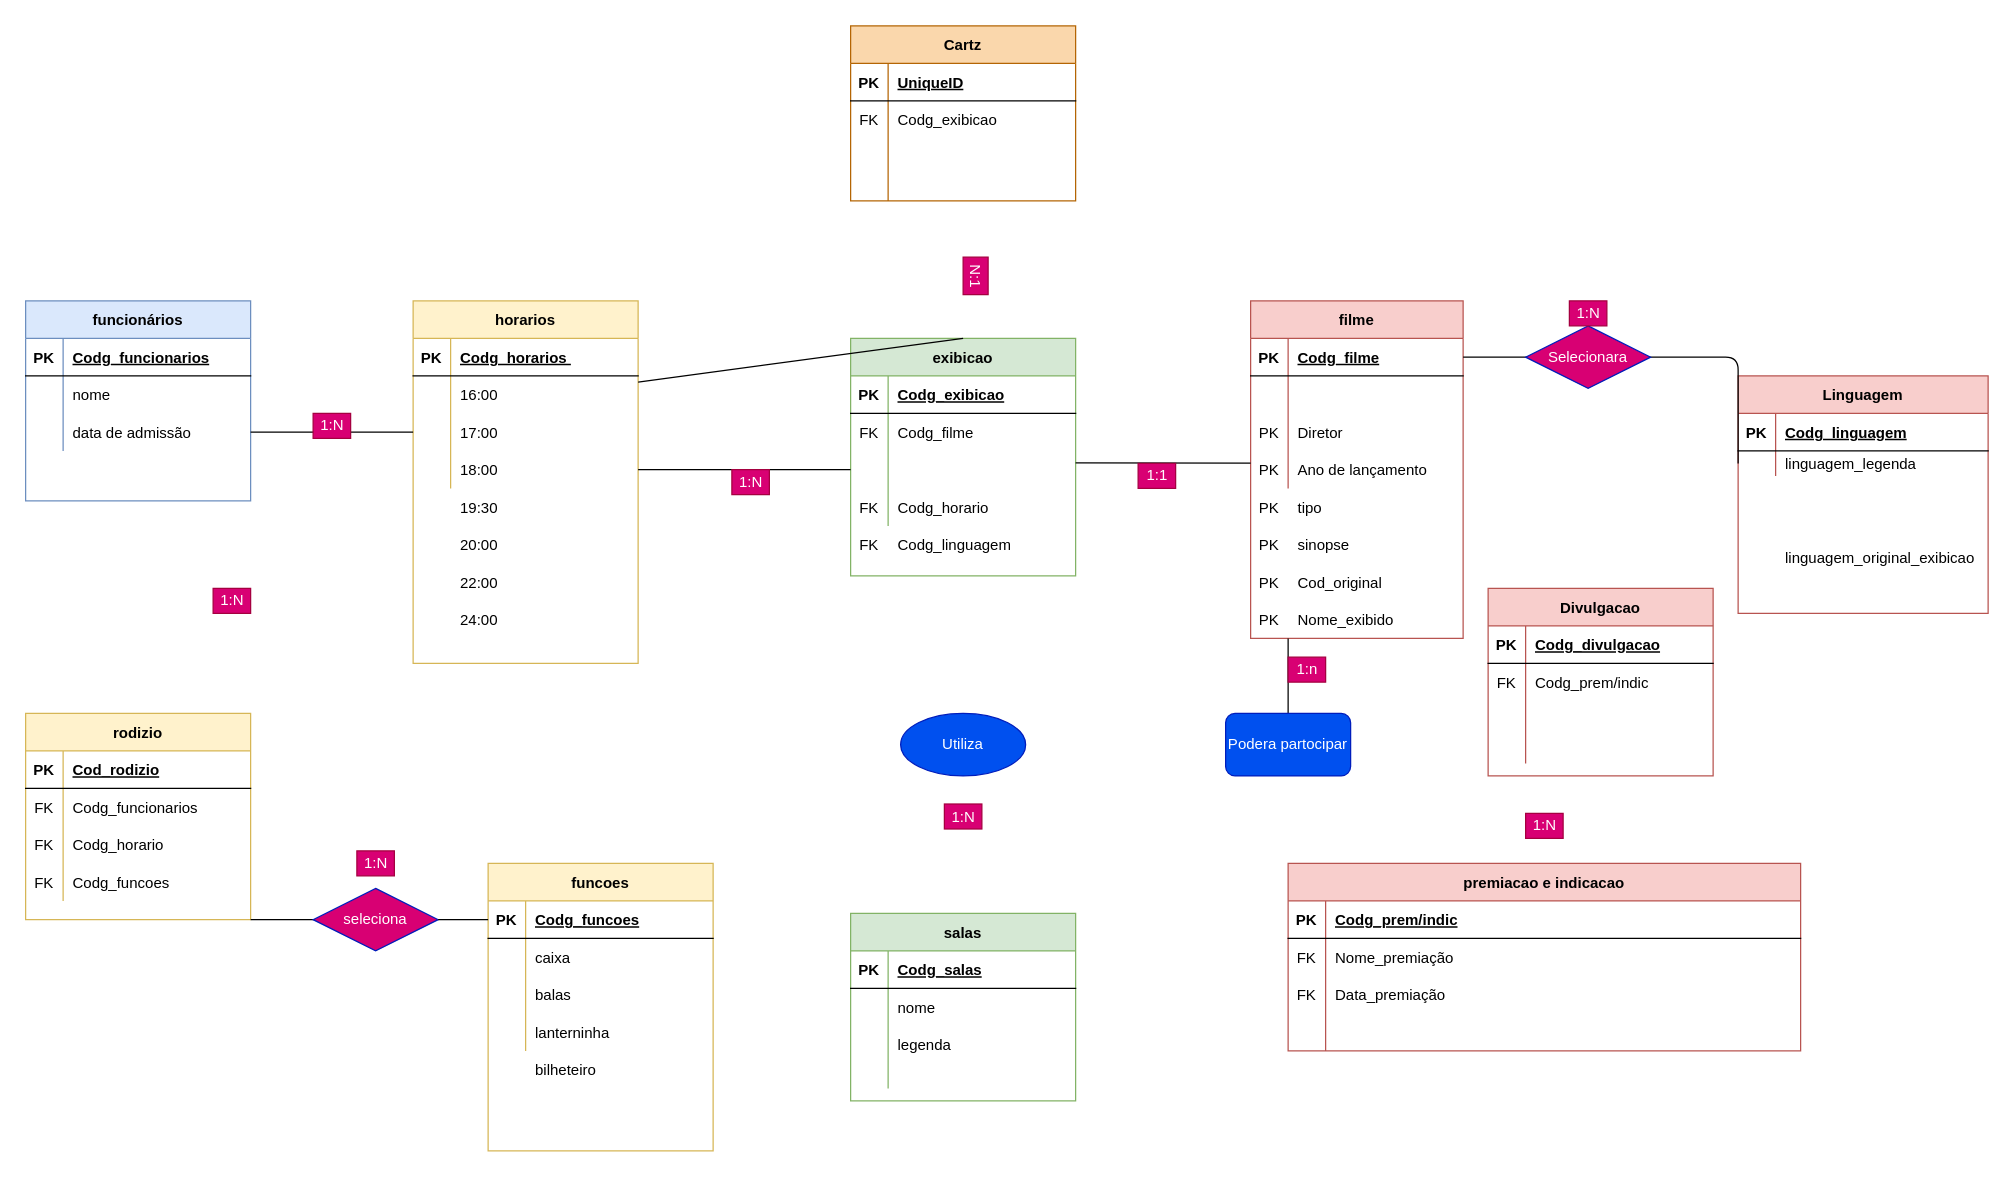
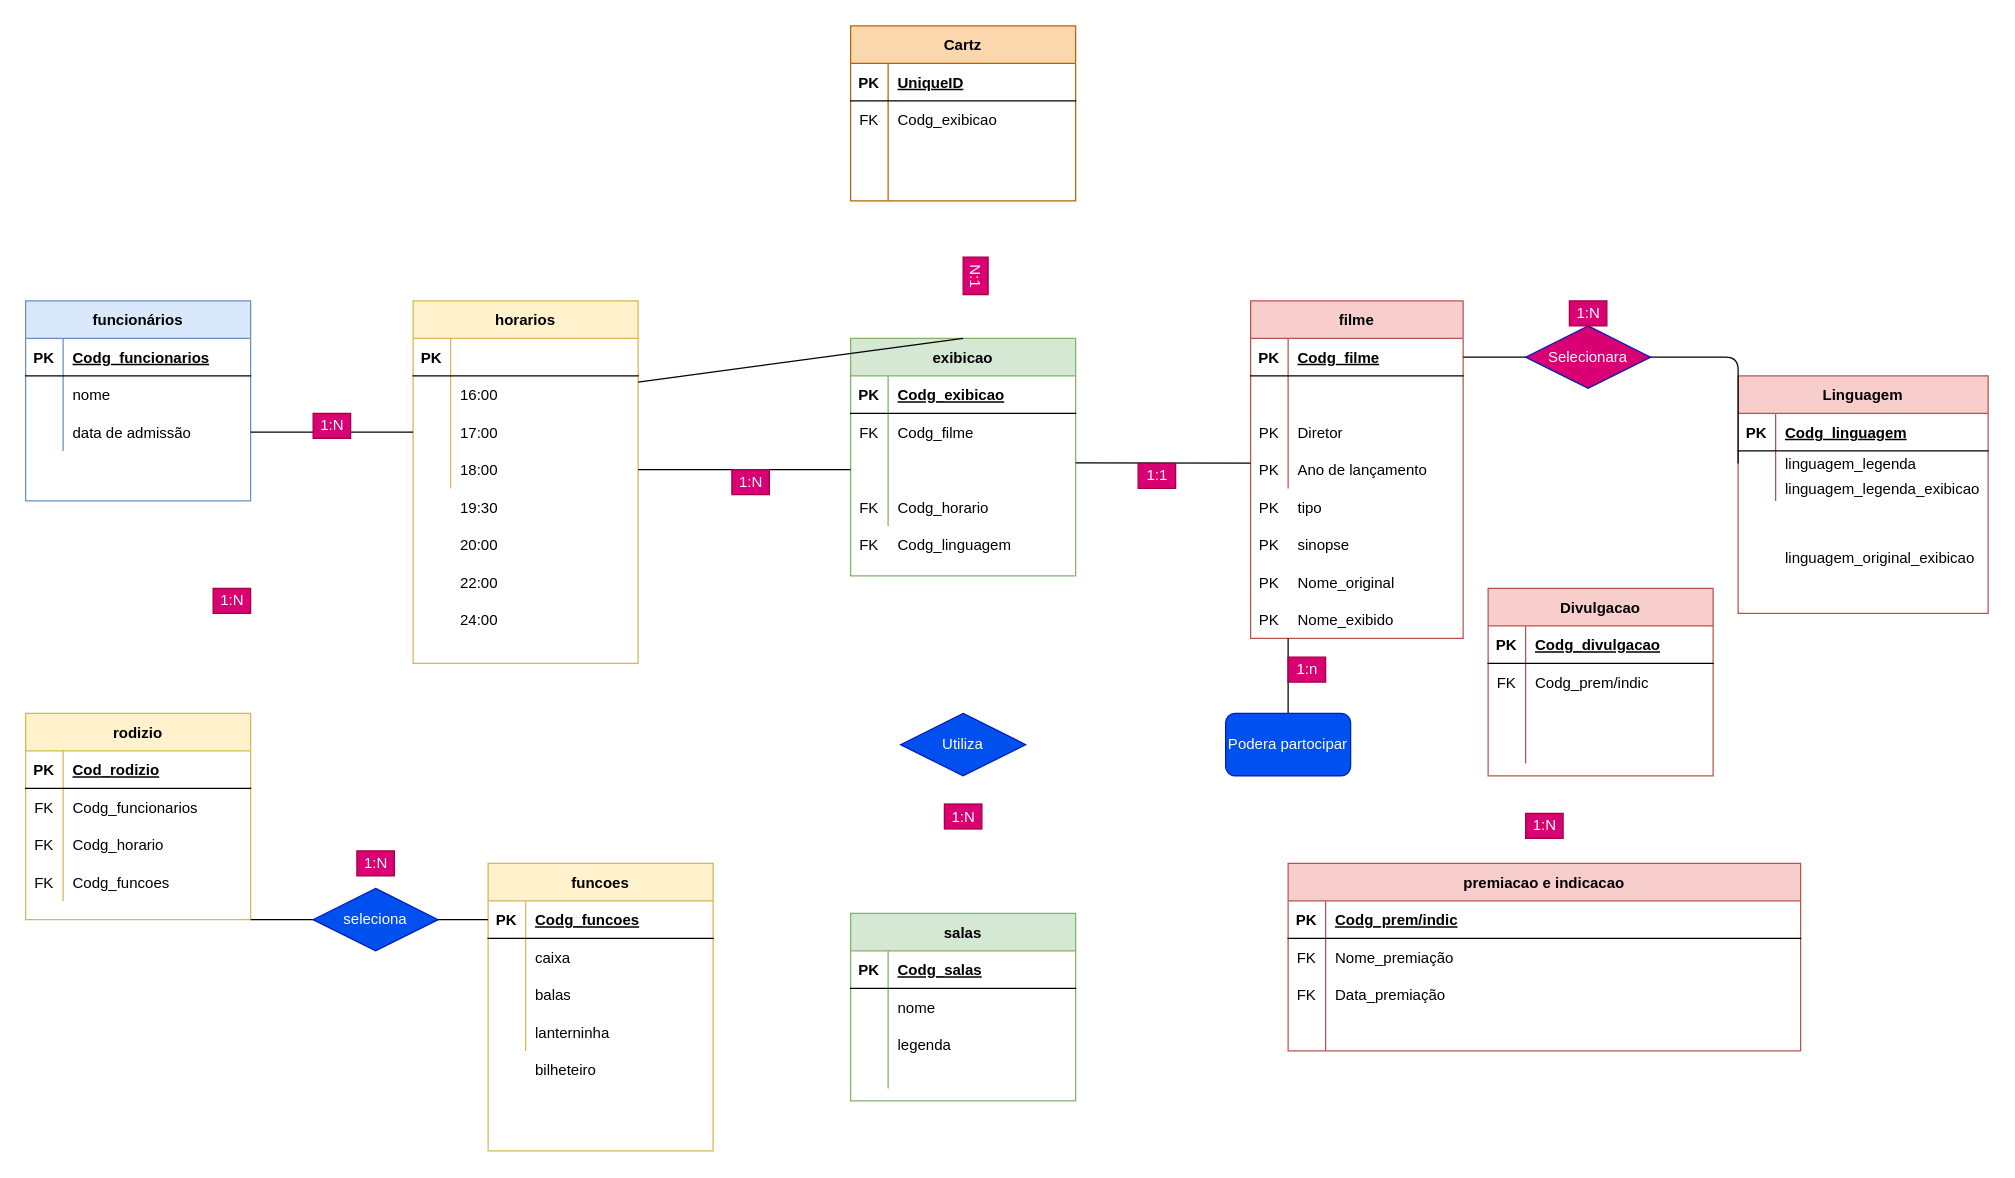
(544, 357) -> none
none -> (1882, 488)
(1342, 583) -> (1346, 583)
(963, 744) -> (963, 744)
(376, 919) -> (376, 919)
